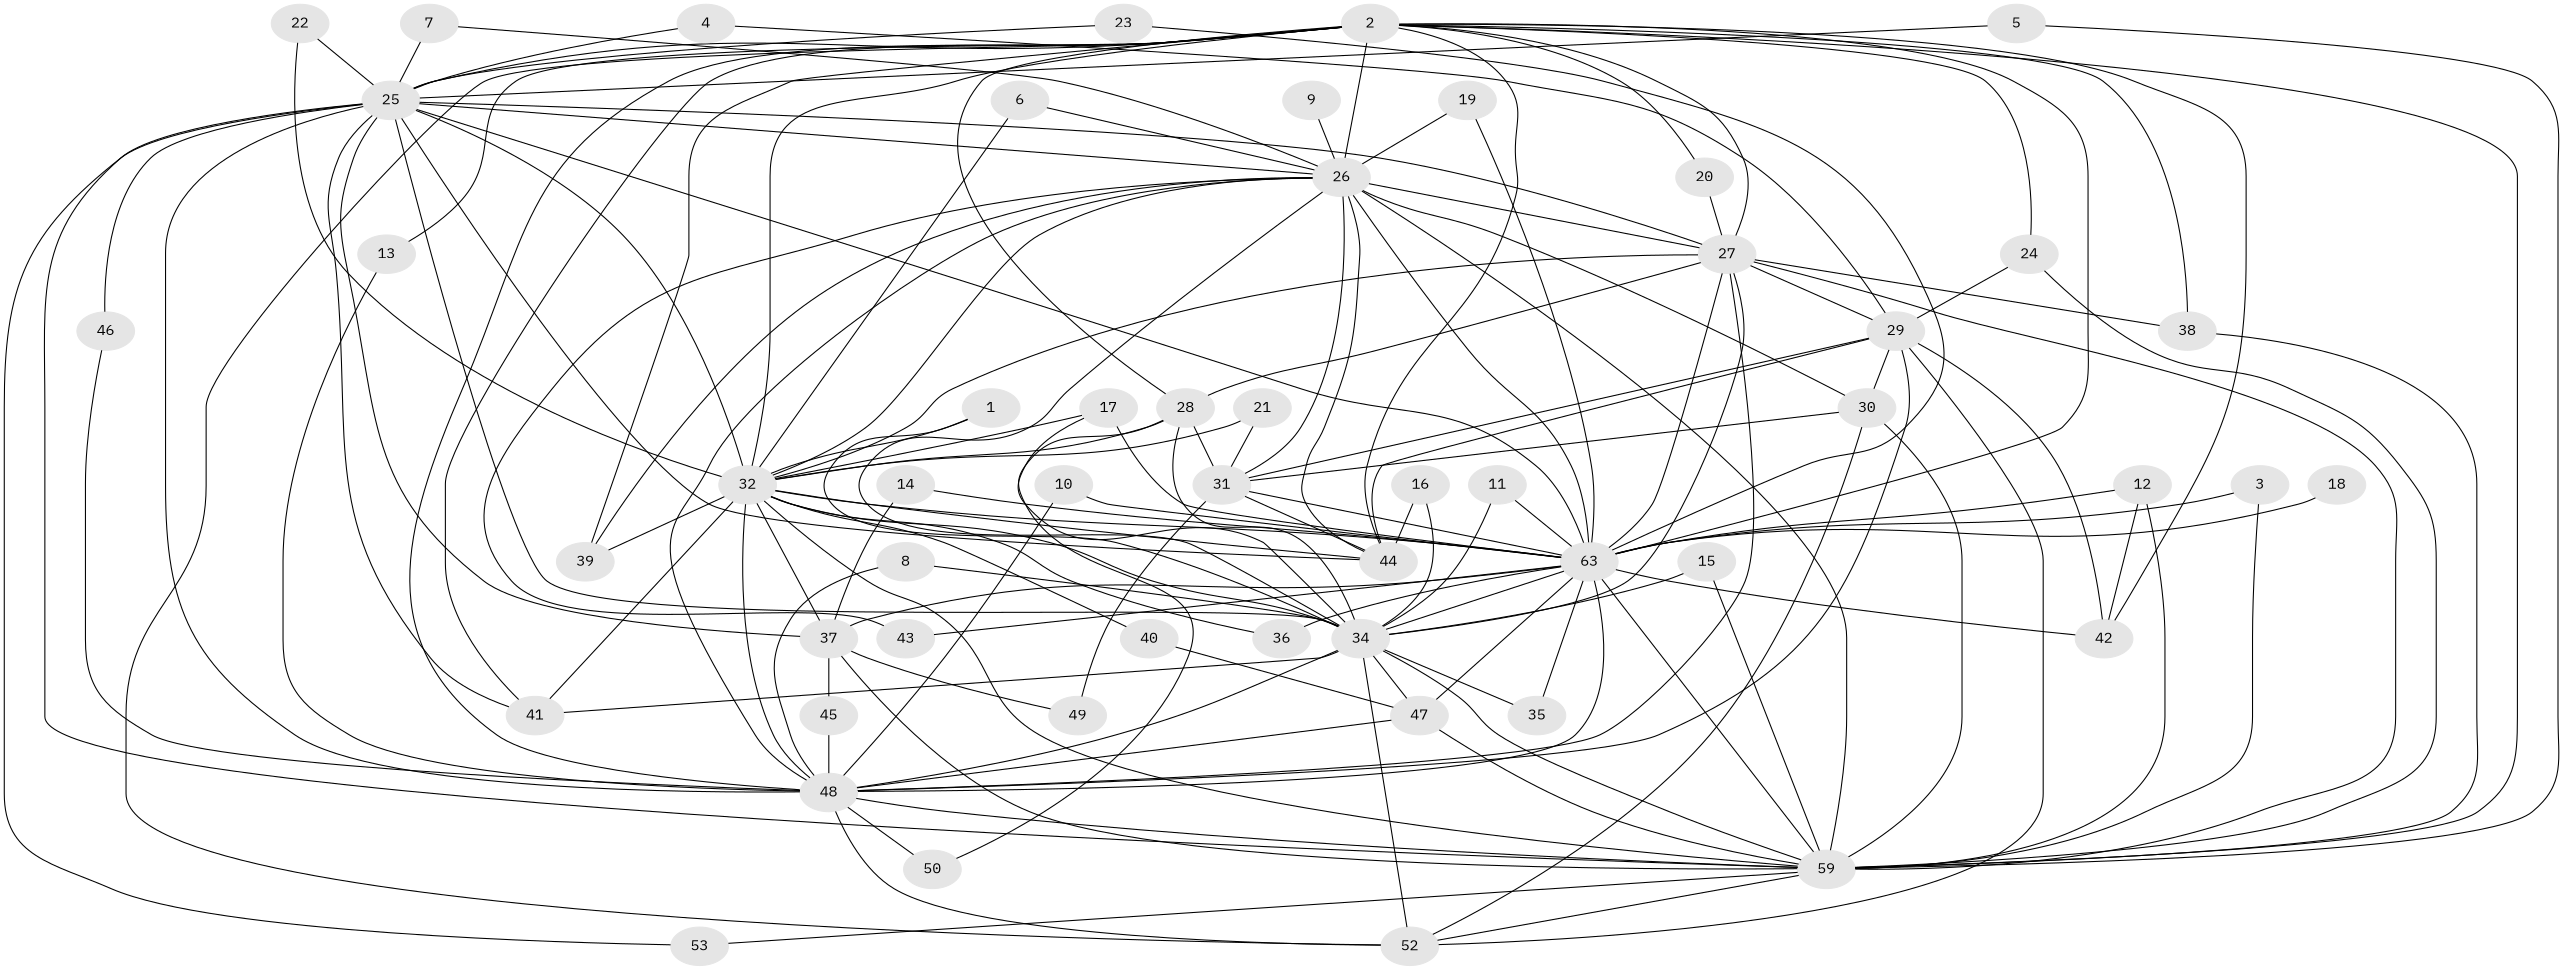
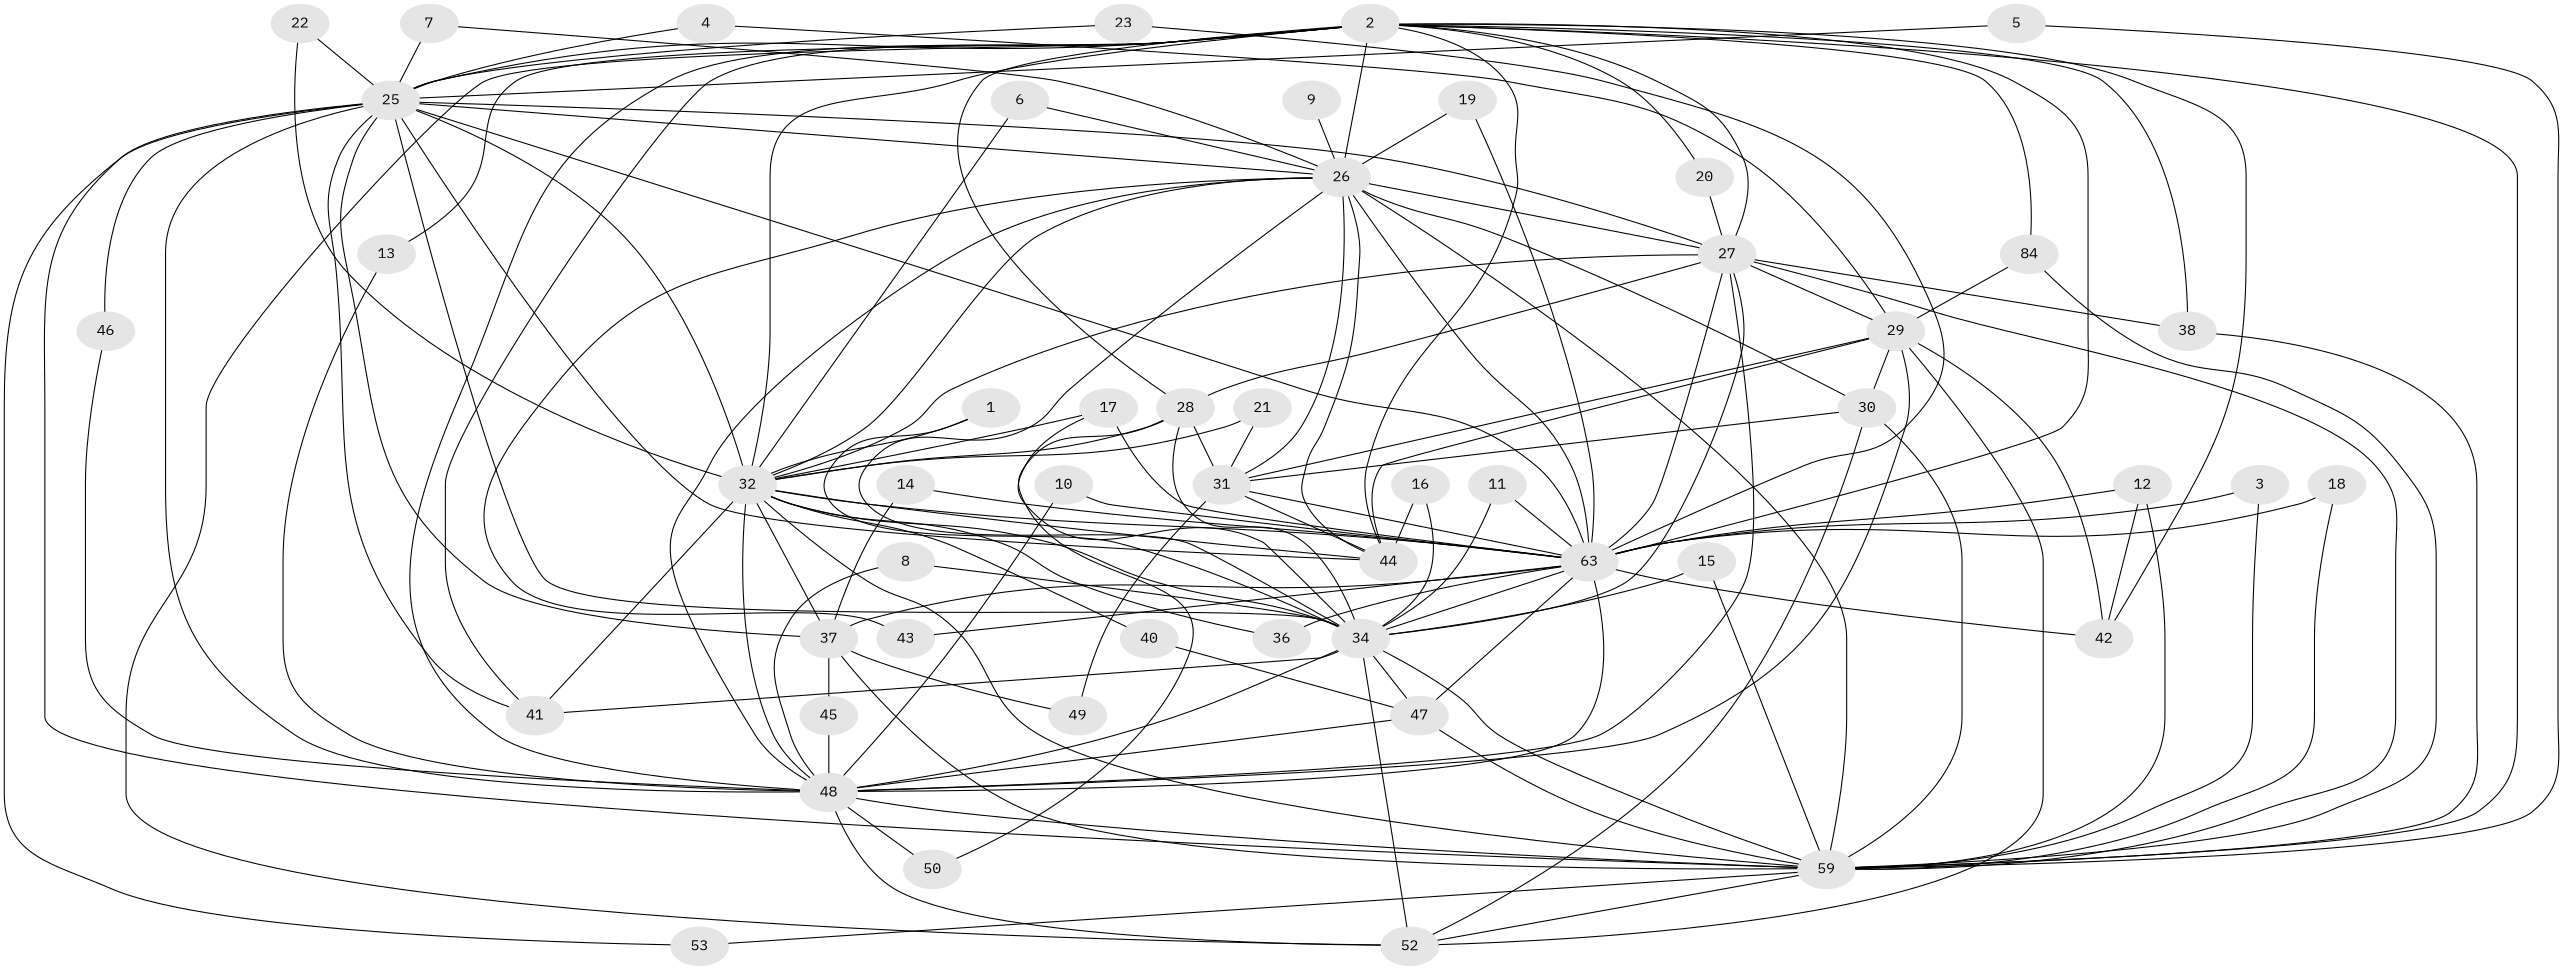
(2029, 254) -> (2029, 254)
(585, 562) -> none
(1697, 702) -> (2211, 807)
(1537, 716) -> none
